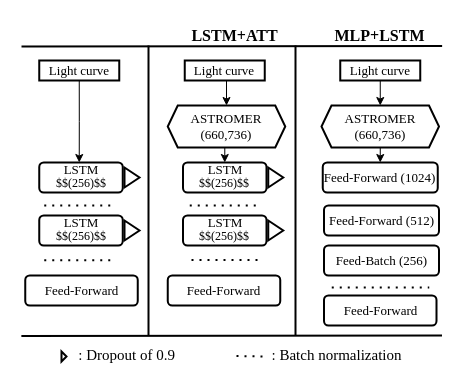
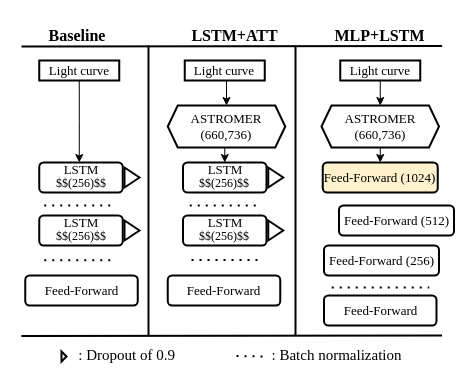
none -> (78, 36)
(380, 178) -> (380, 178)
(382, 221) -> (397, 221)
(382, 261) -> (382, 261)
